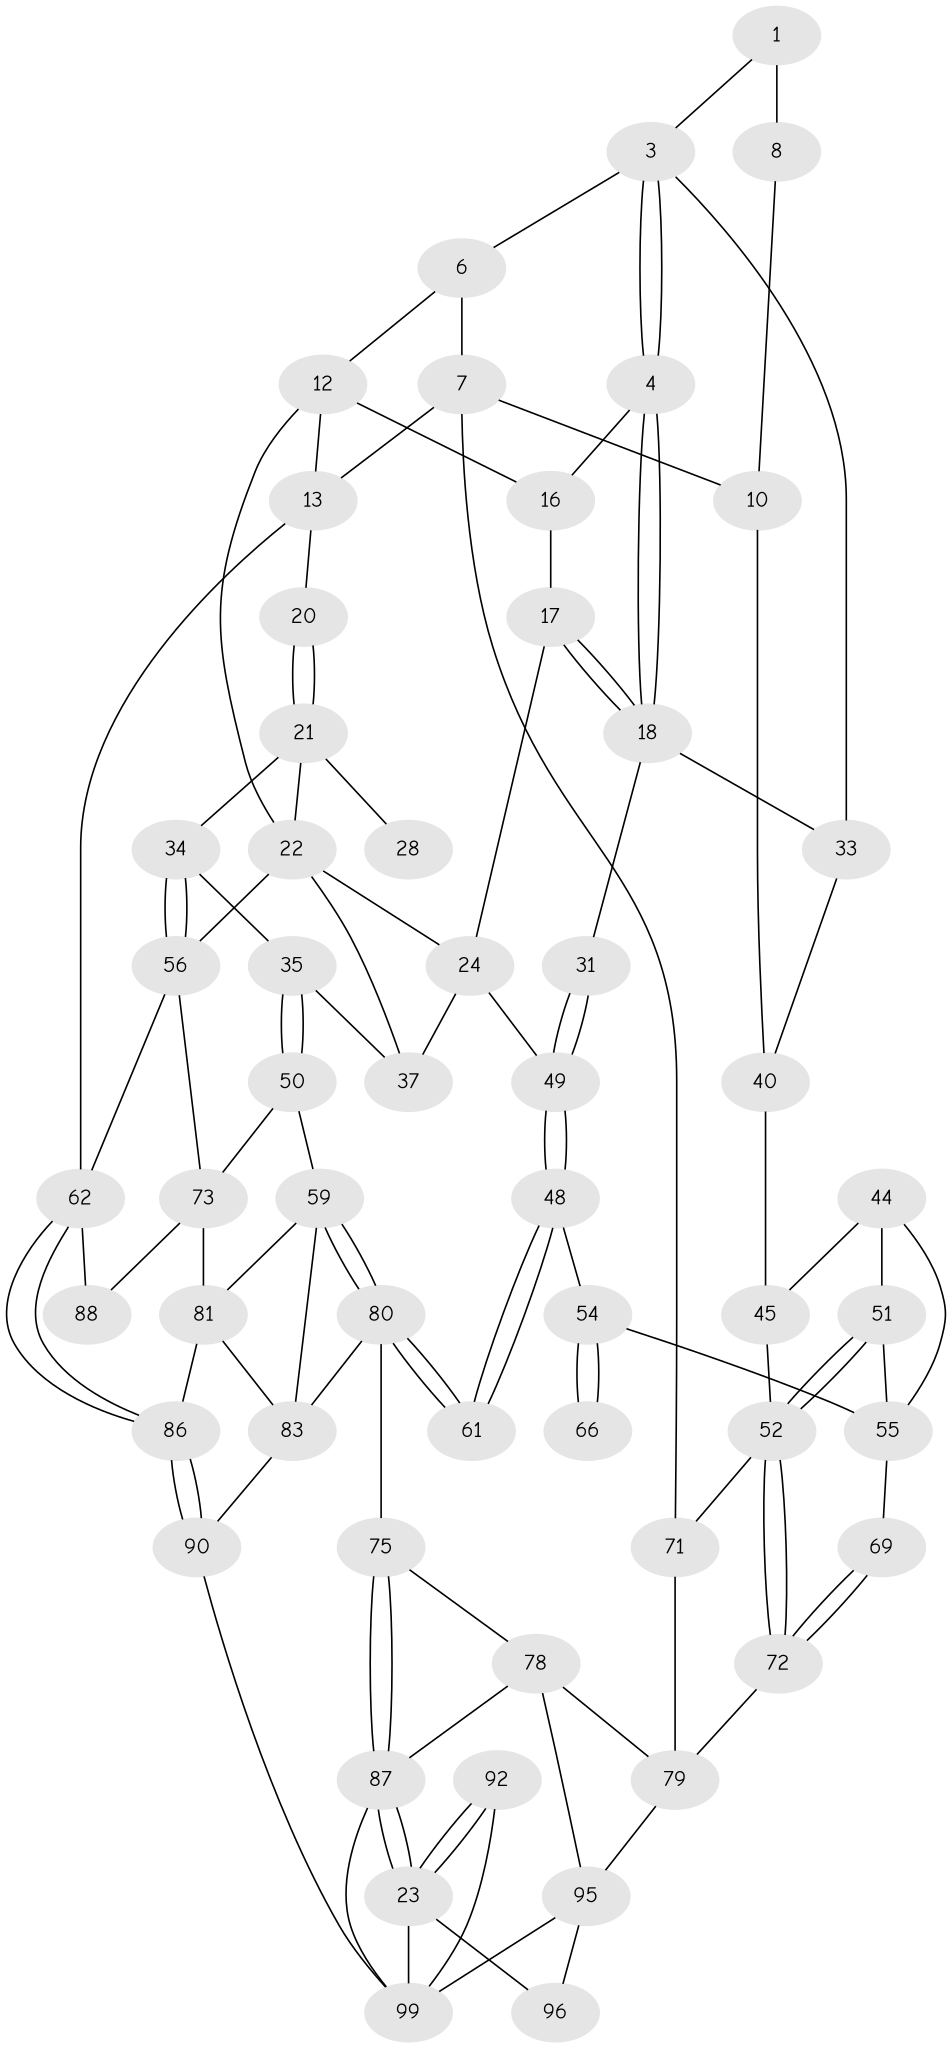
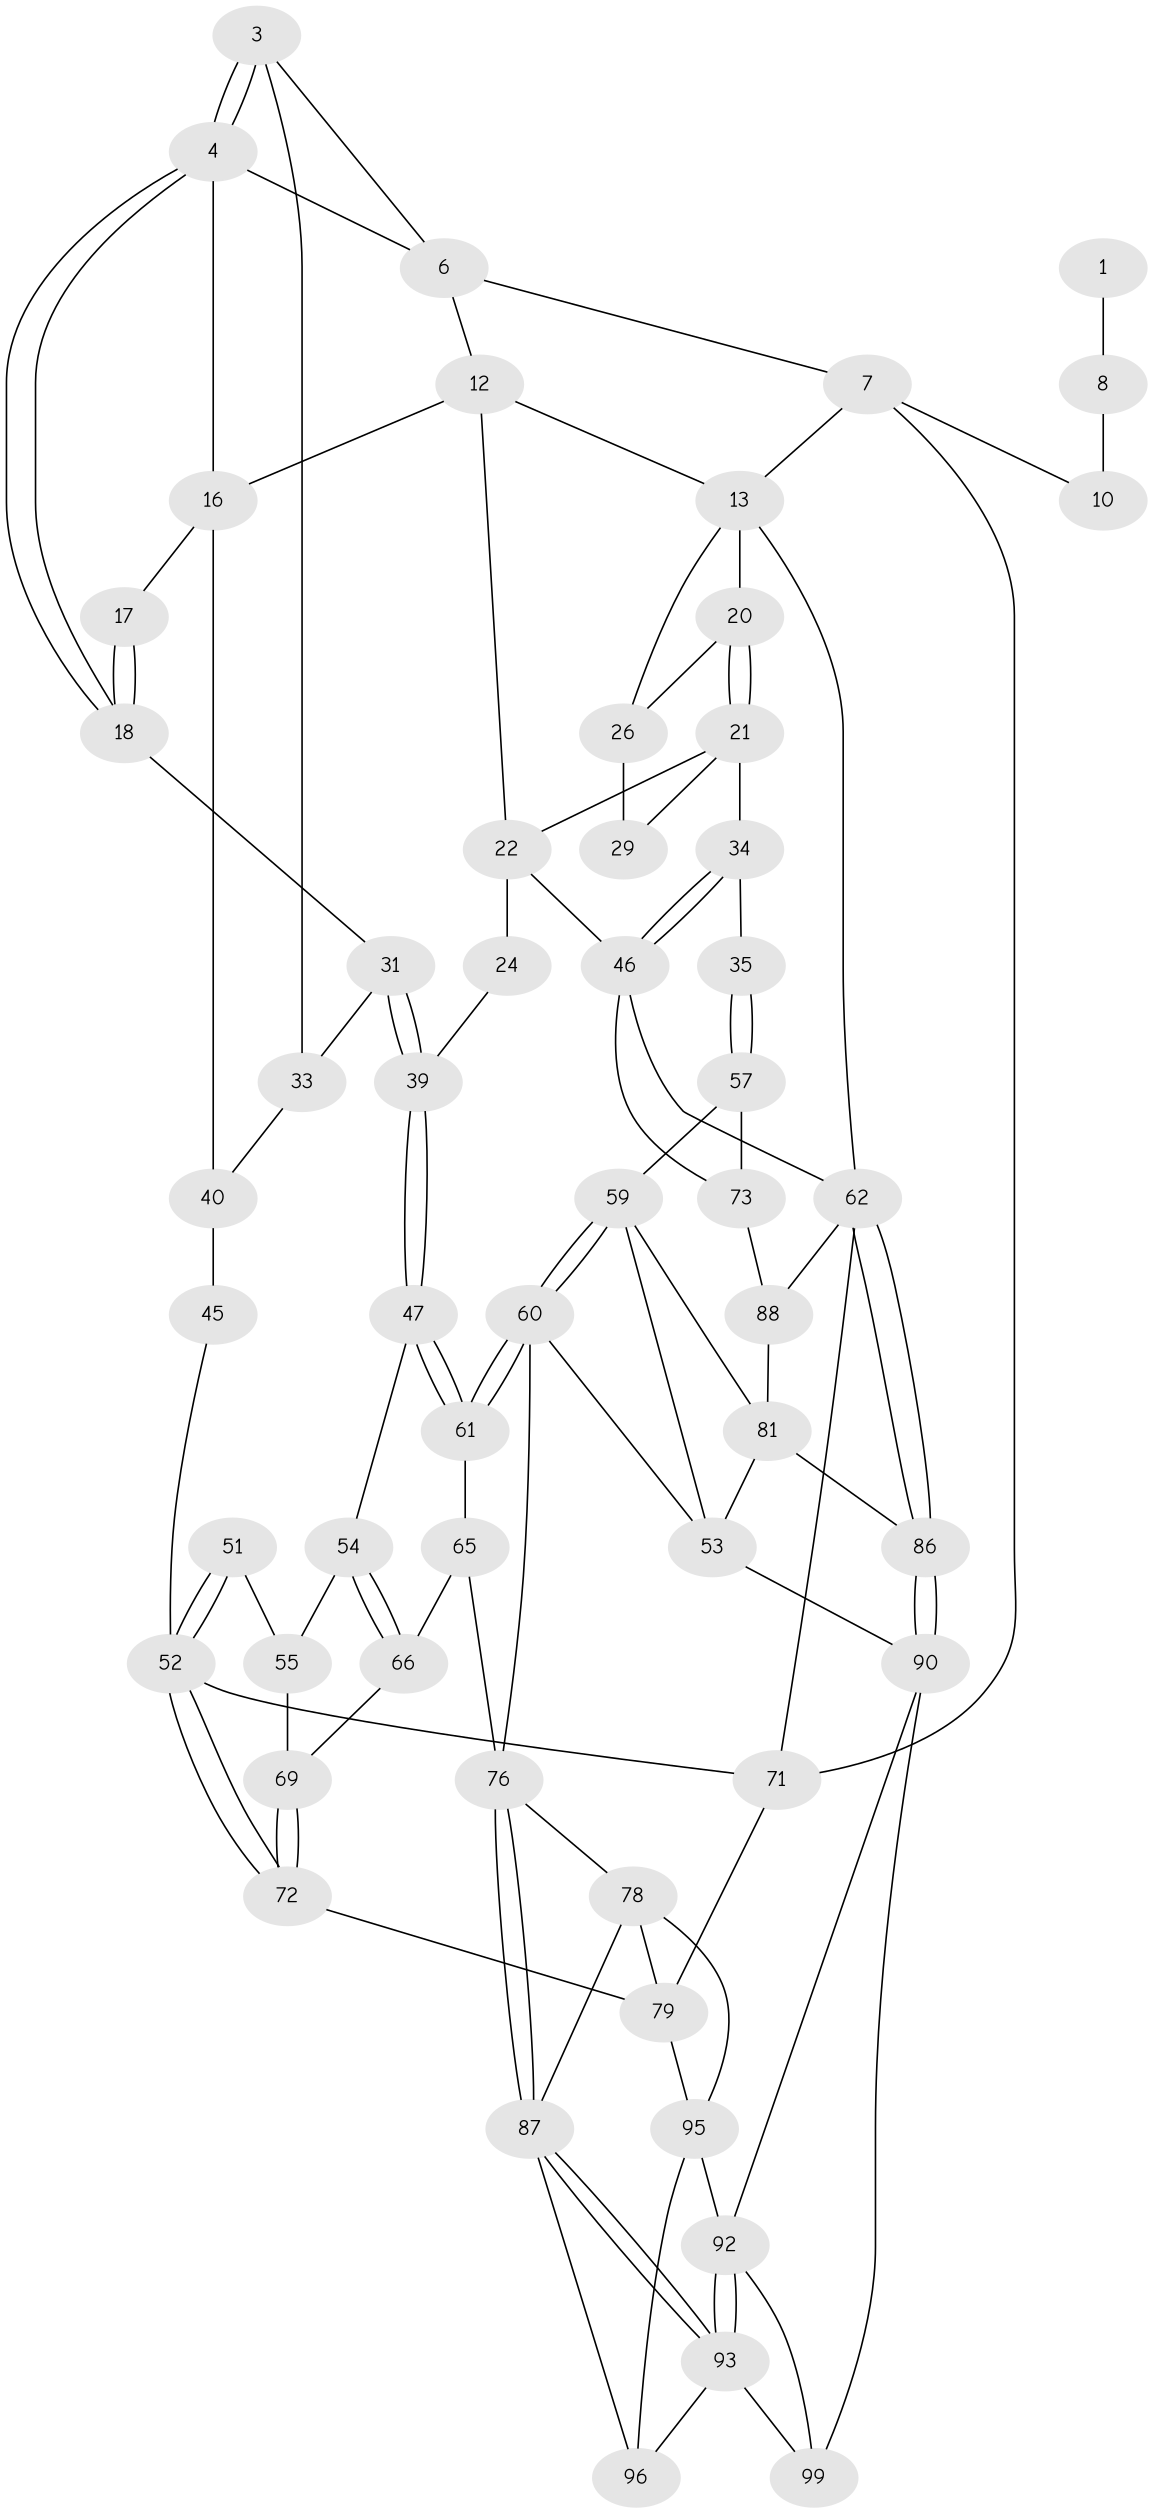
(714, 94) -> none
none -> (329, 210)
none -> (623, 733)
(757, 778) -> (213, 850)
(747, 791) -> (346, 1024)
(510, 792) -> none
(409, 850) -> (623, 850)
(176, 966) -> (625, 966)
(292, 1082) -> (741, 1082)
(409, 1082) -> none
(556, 1082) -> (418, 1082)
(556, 1199) -> (414, 1315)
(882, 1199) -> none
(203, 1257) -> (768, 1373)
(381, 1315) -> (530, 1315)
(292, 1431) -> (712, 1547)
none -> (821, 1490)
(381, 1547) -> (499, 1780)
none -> (465, 1547)
none -> (339, 1728)
(409, 1896) -> (725, 2362)
(346, 1901) -> (583, 2303)
(500, 1953) -> (710, 2187)
none -> (825, 1955)
